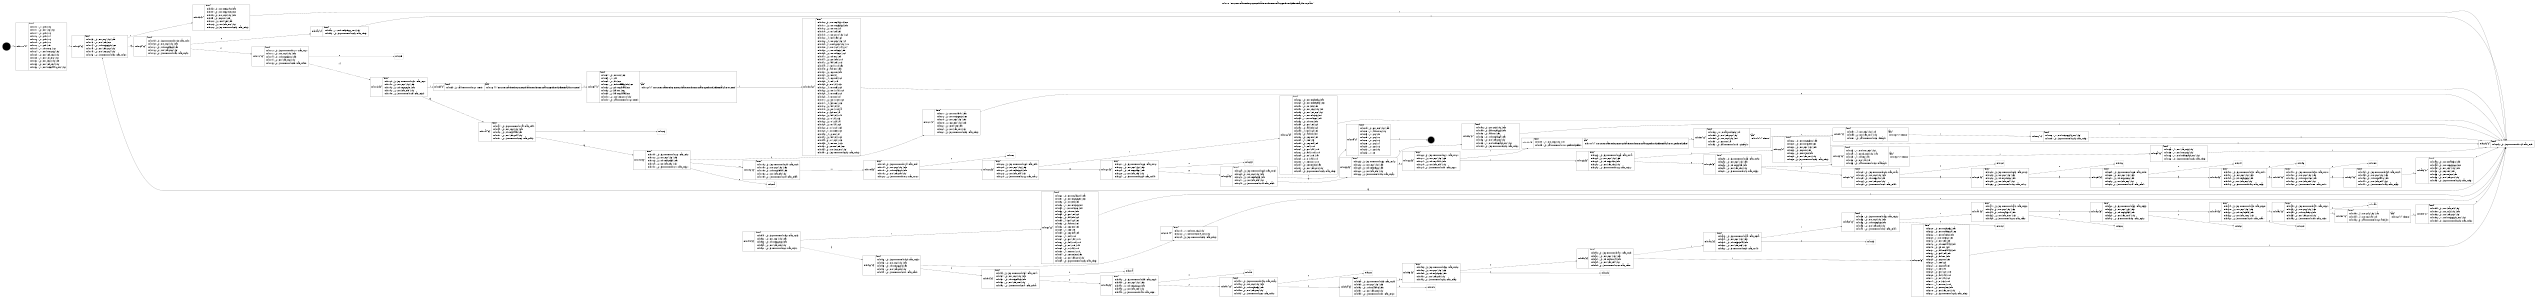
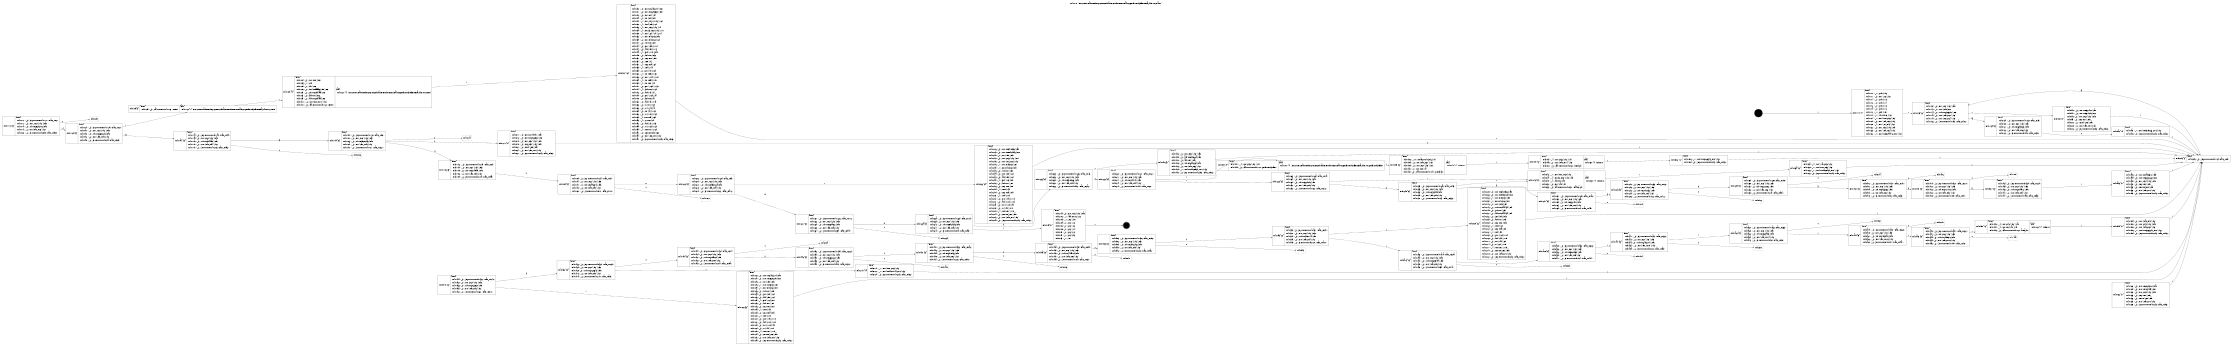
(221, 51) -> none
(1703, 153) -> (1428, 180)
